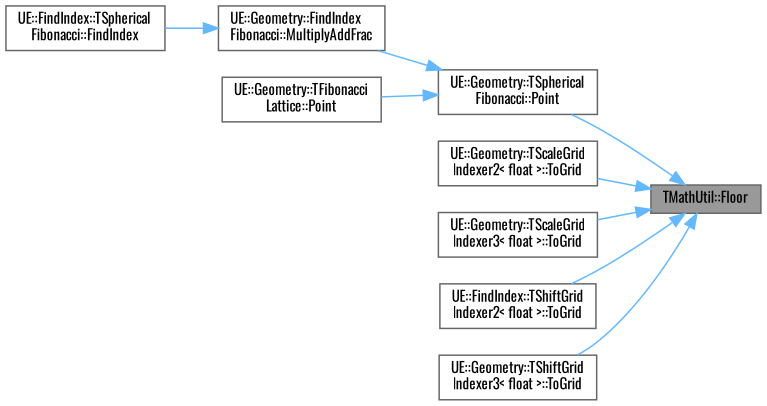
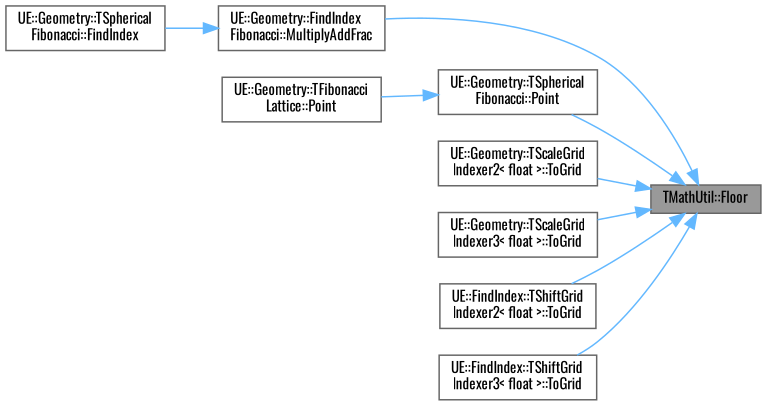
(85, 28) -> (85, 28)
(403, 58) -> (567, 42)
(518, 377) -> (518, 377)
